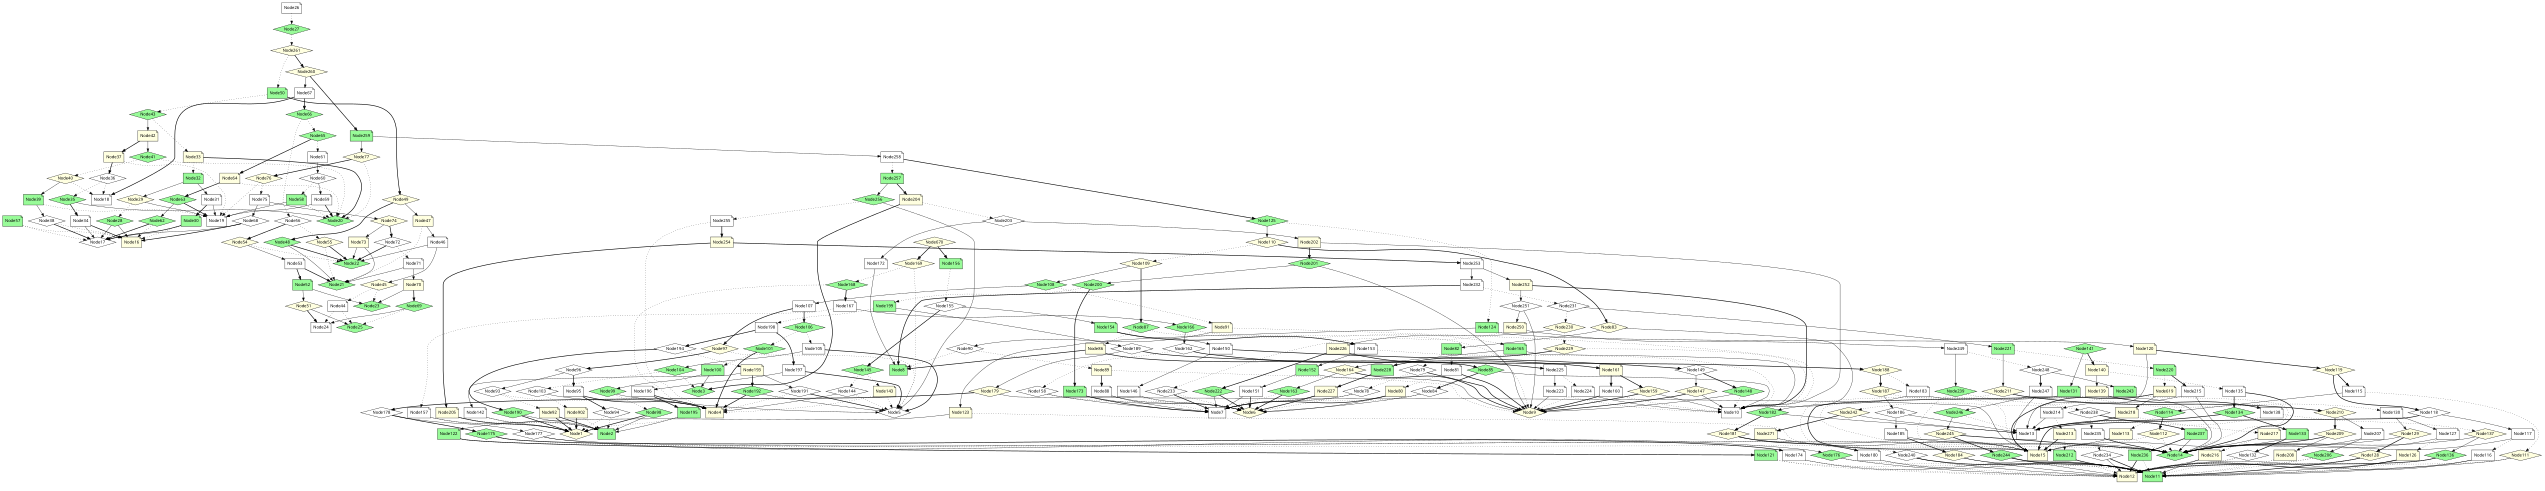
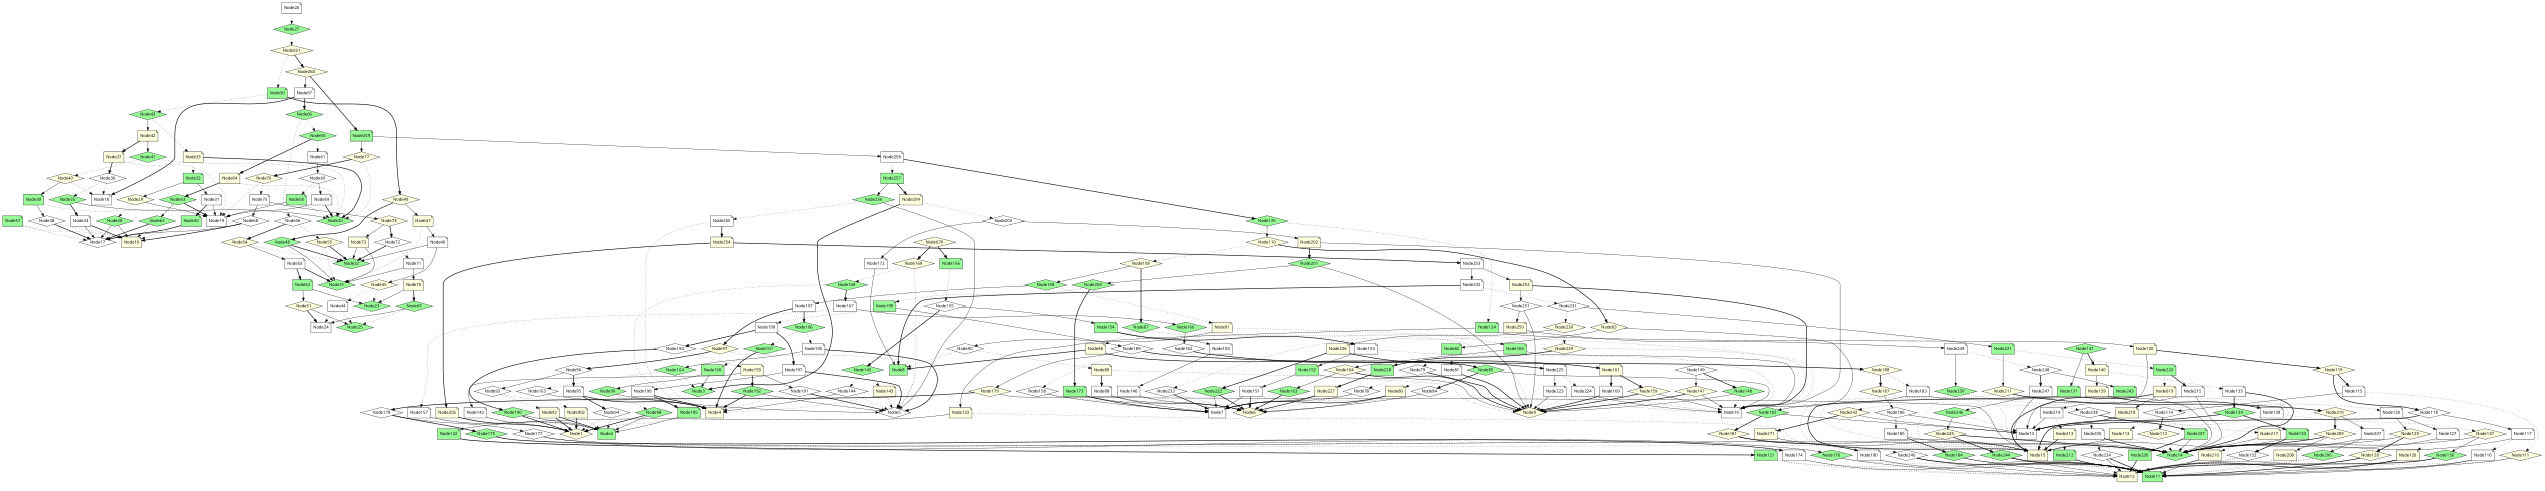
(1478, 359) -> none
(2164, 413) -> (2164, 413)
(1954, 455) -> (1954, 455)
